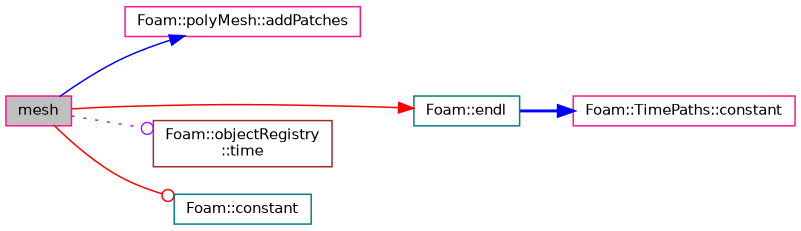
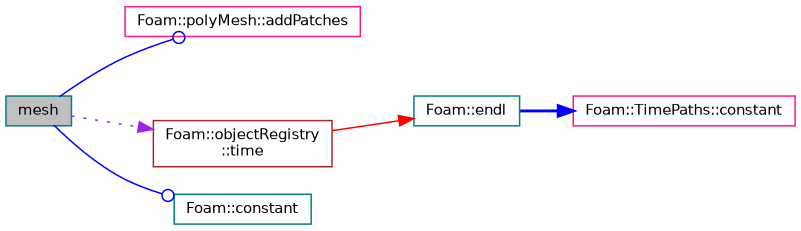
(114, 63) -> (114, 63)
(235, 105) -> (366, 126)
(39, 111) -> (39, 111)
(105, 121) -> (105, 121)
(104, 167) -> (104, 167)
